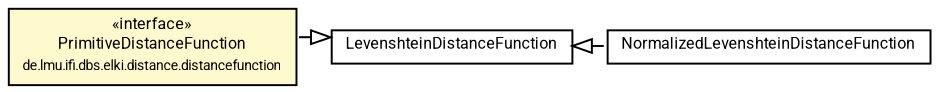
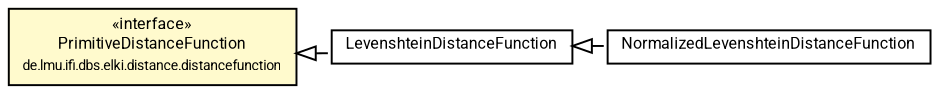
(303, 37) -> (323, 53)
